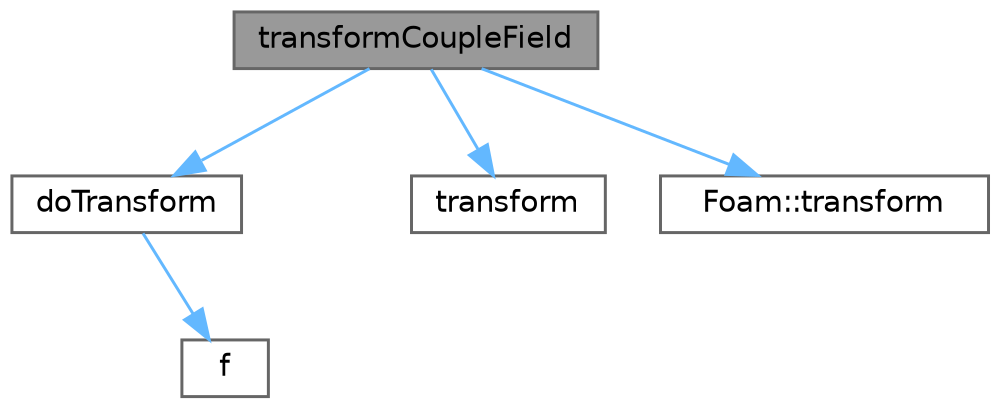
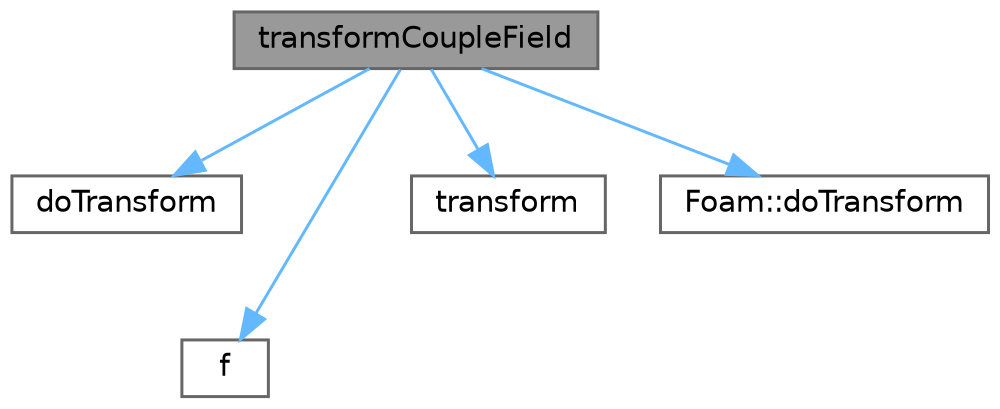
(825, 204) -> (825, 204)
(168, 274) -> (328, 191)
